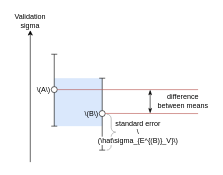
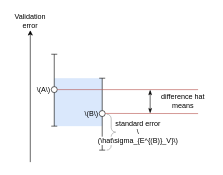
(30, 21) -> (30, 21)
(183, 102) -> (183, 102)
